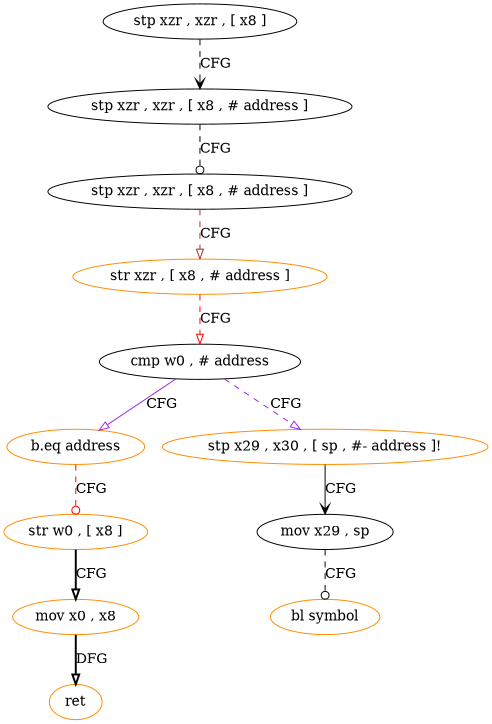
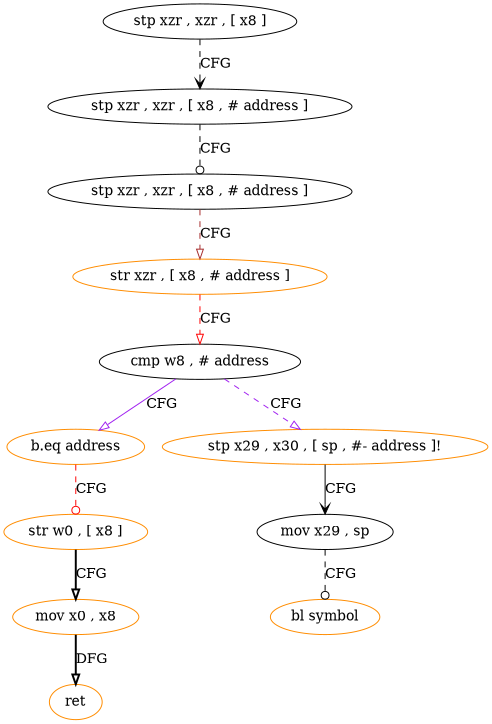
(200, 362) -> (200, 362)
